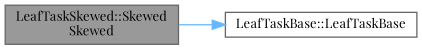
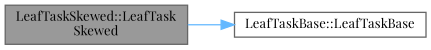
(92, 25) -> (96, 25)
